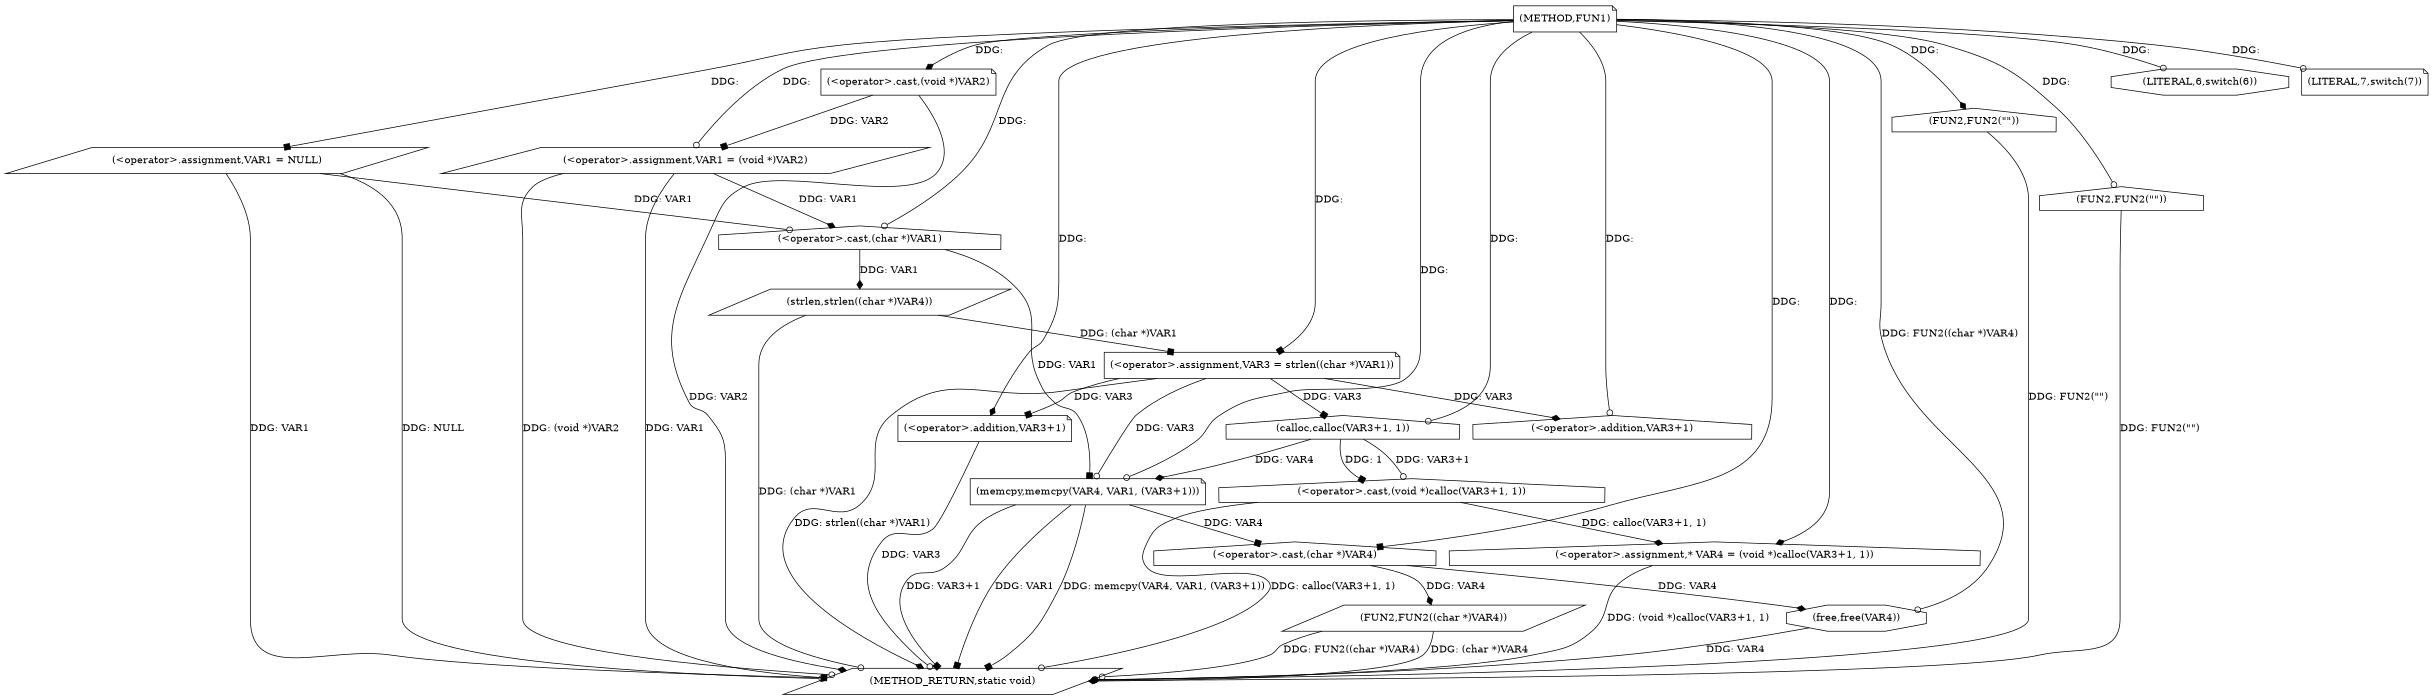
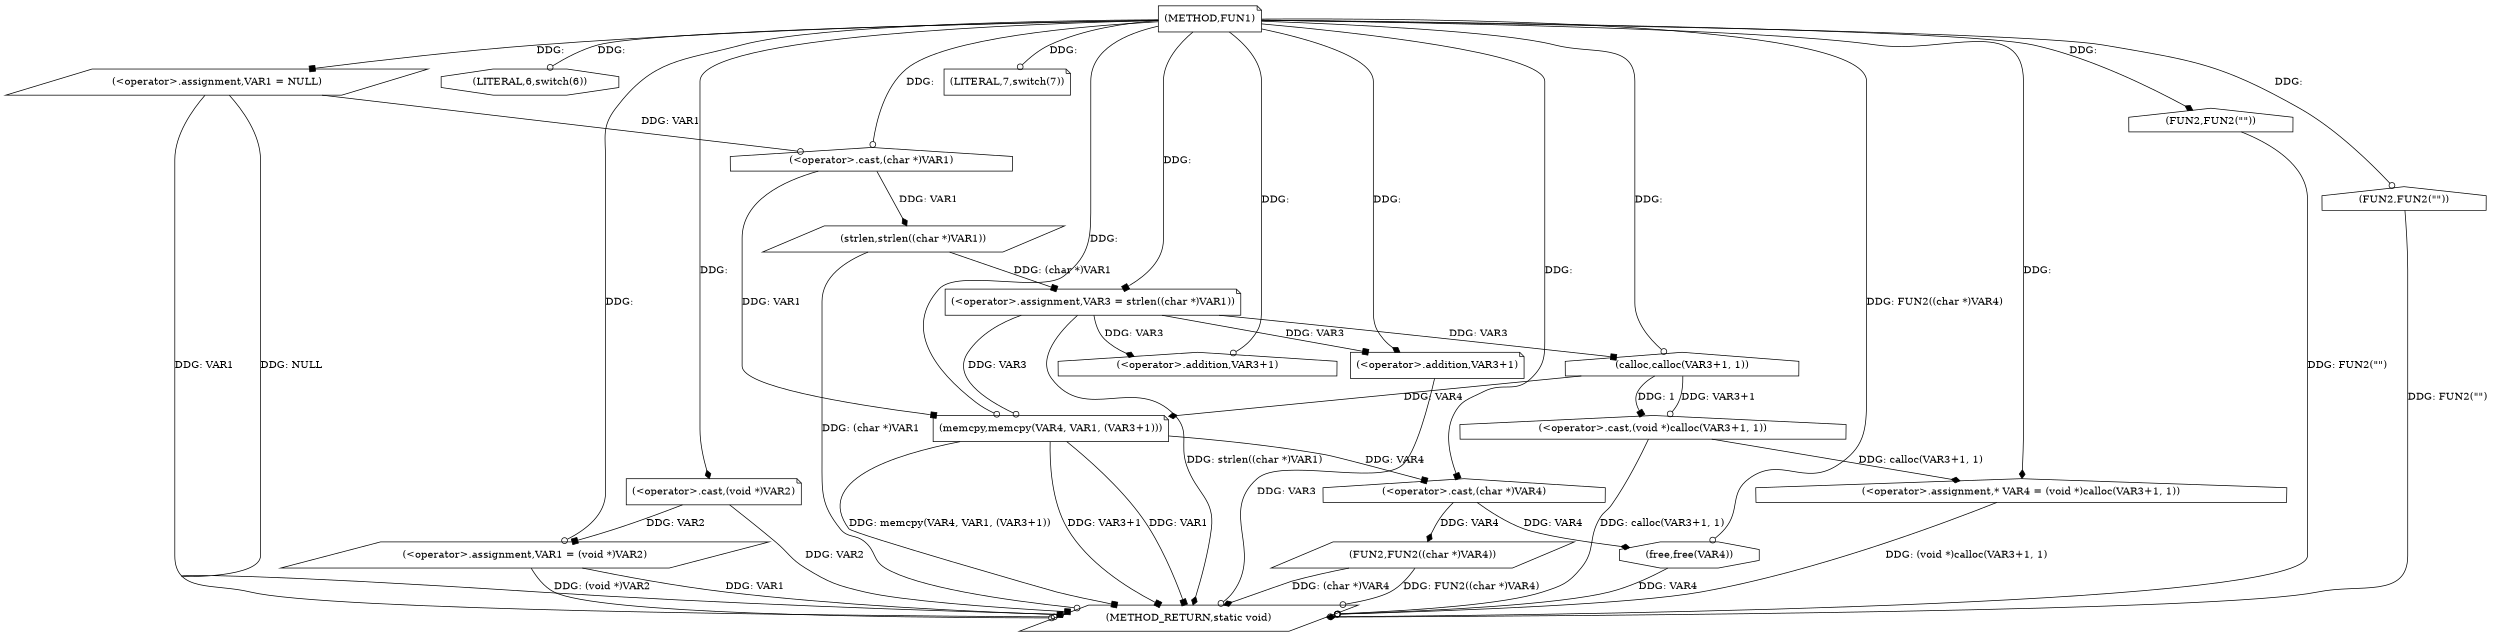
(770, 199) -> none
(860, 302) -> (914, 239)
(673, 325) -> (883, 595)
